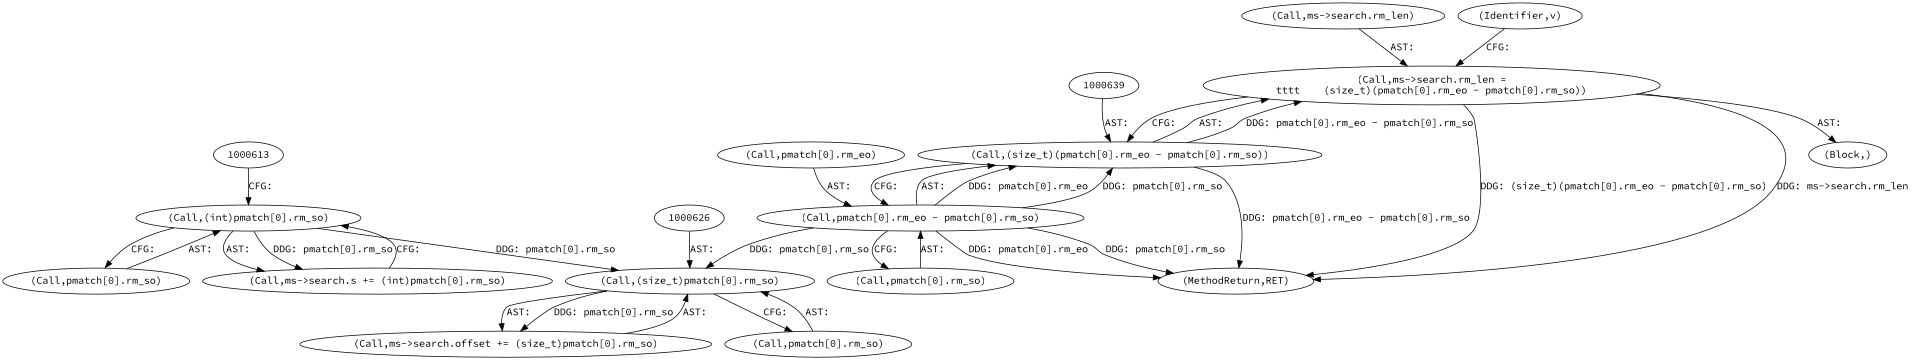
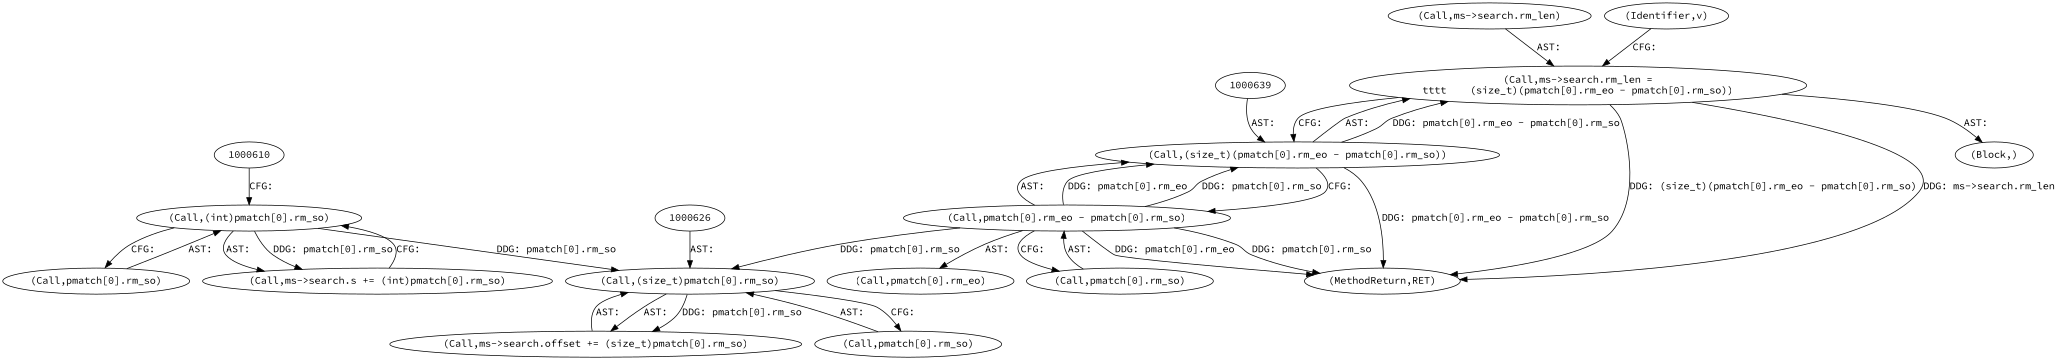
(248, 155) -> (249, 155)
(825, 190) -> (983, 245)
